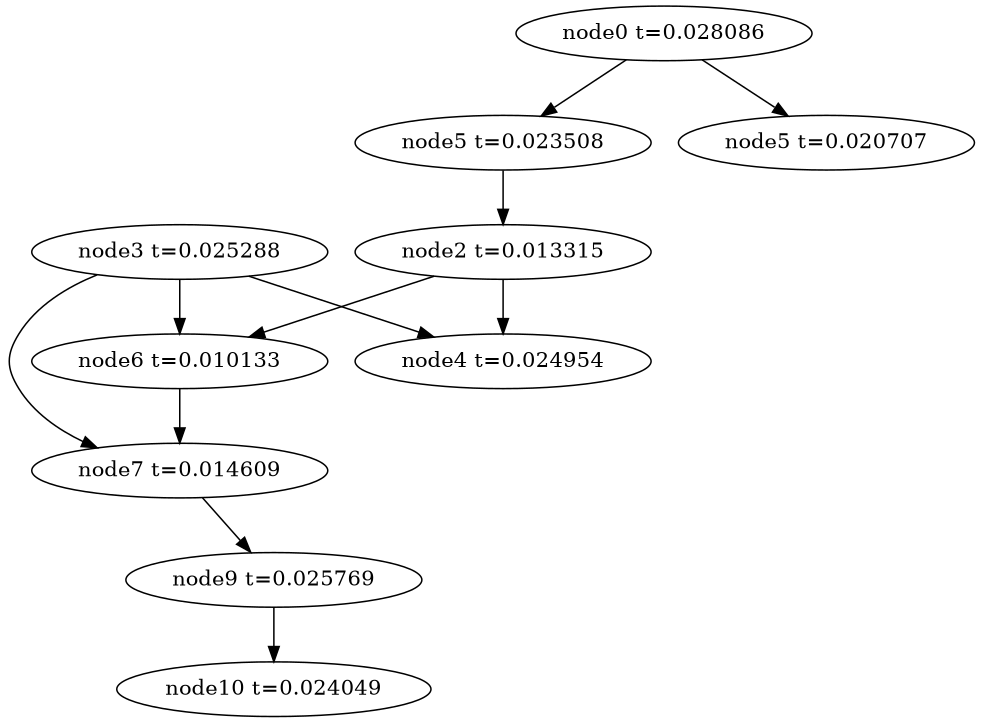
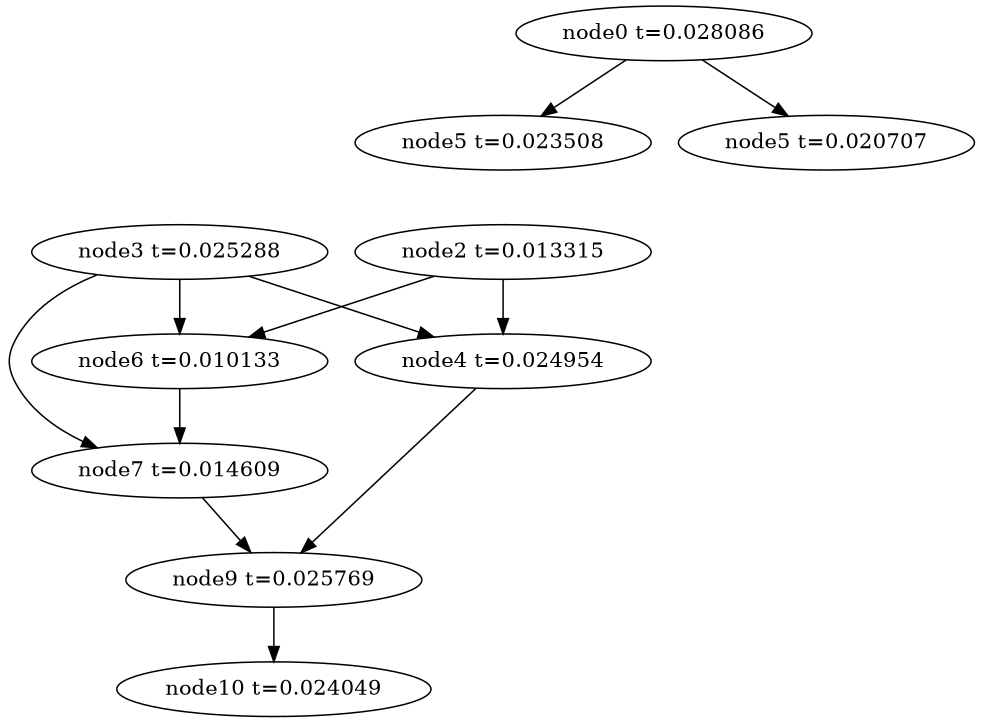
(503, 190) -> none
none -> (394, 465)
